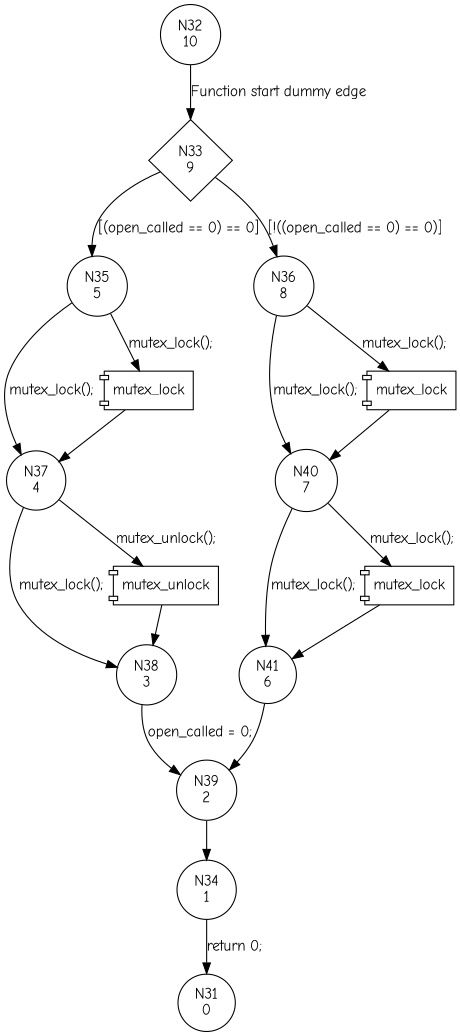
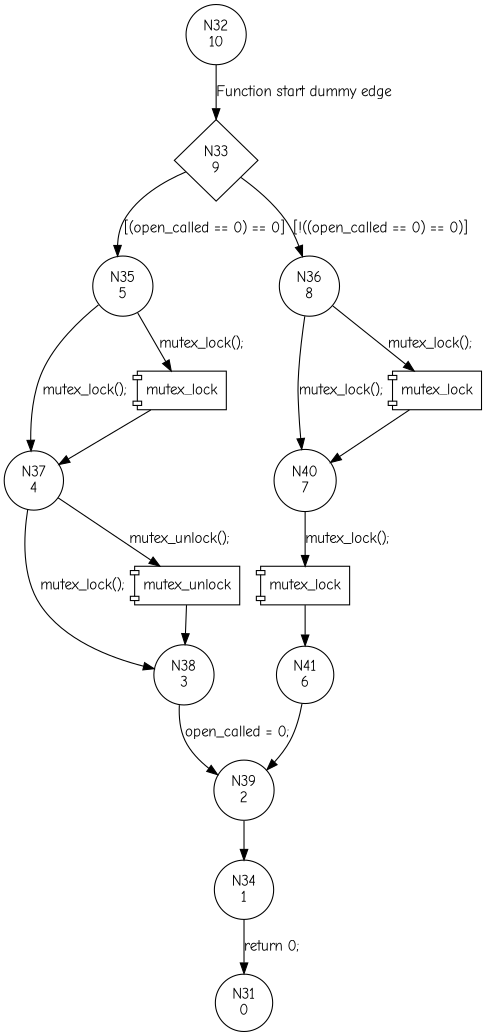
(270, 570) -> none
